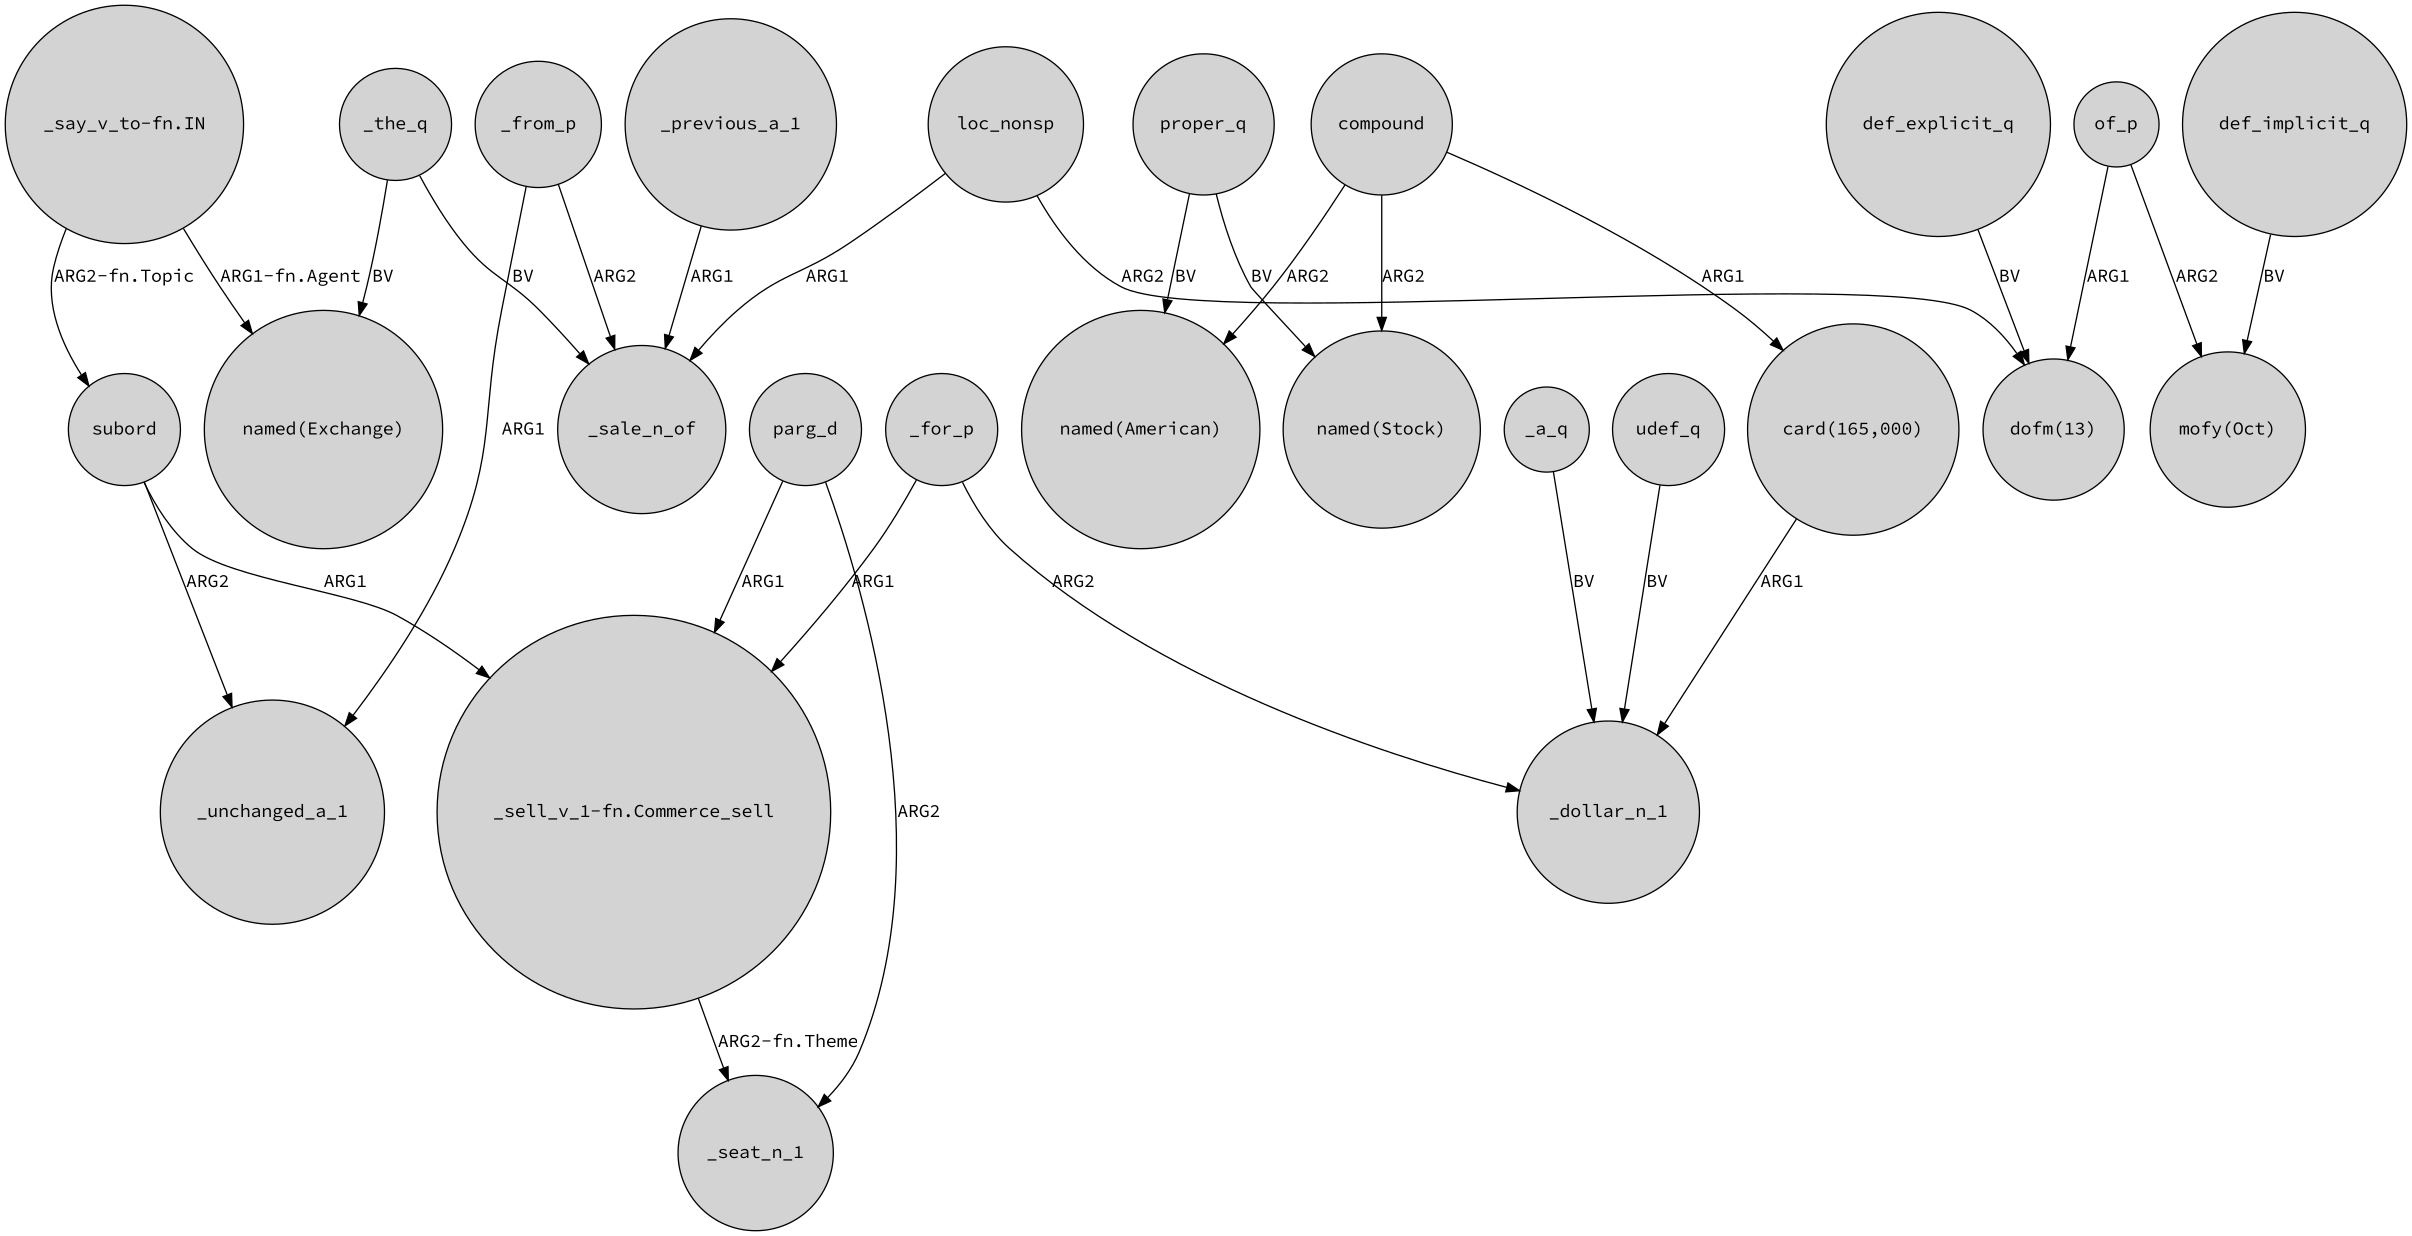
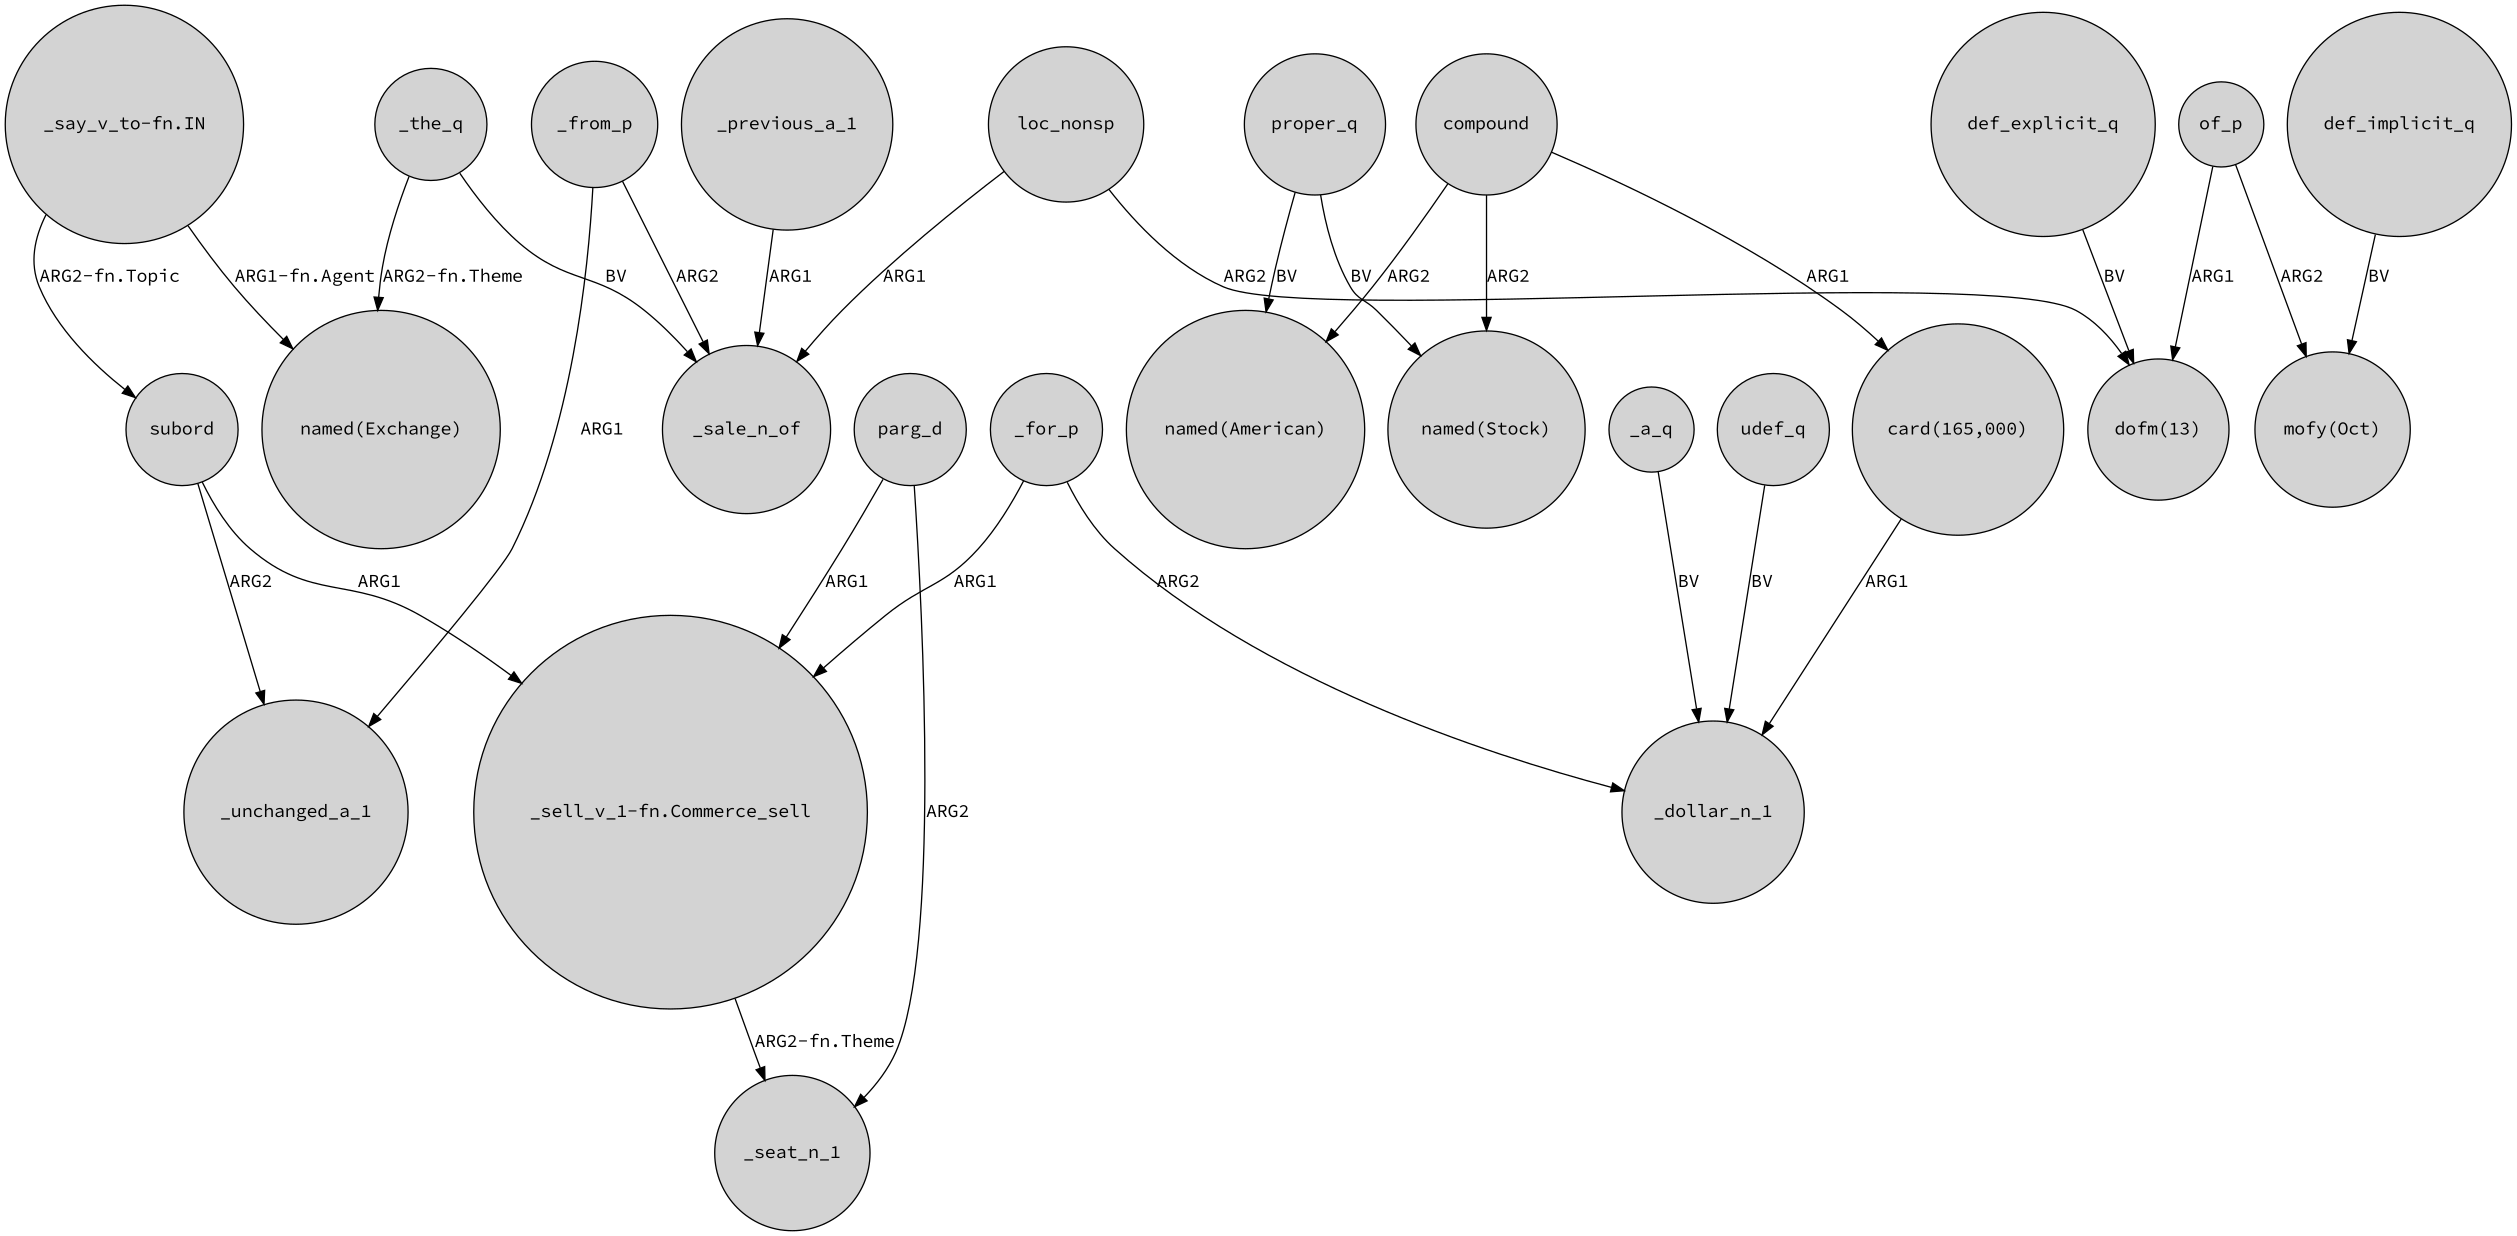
(383, 277) -> (453, 277)
